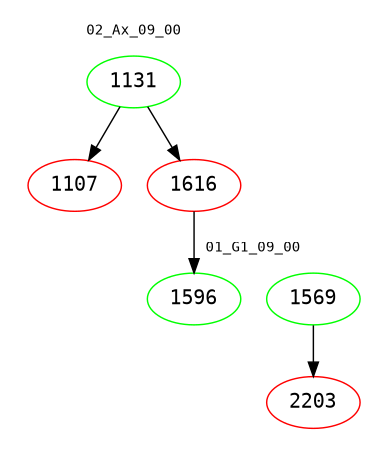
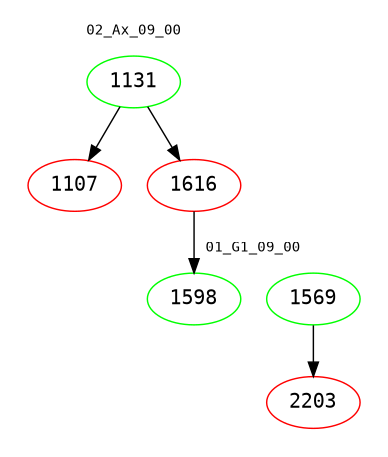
(194, 299) -> (194, 299)
